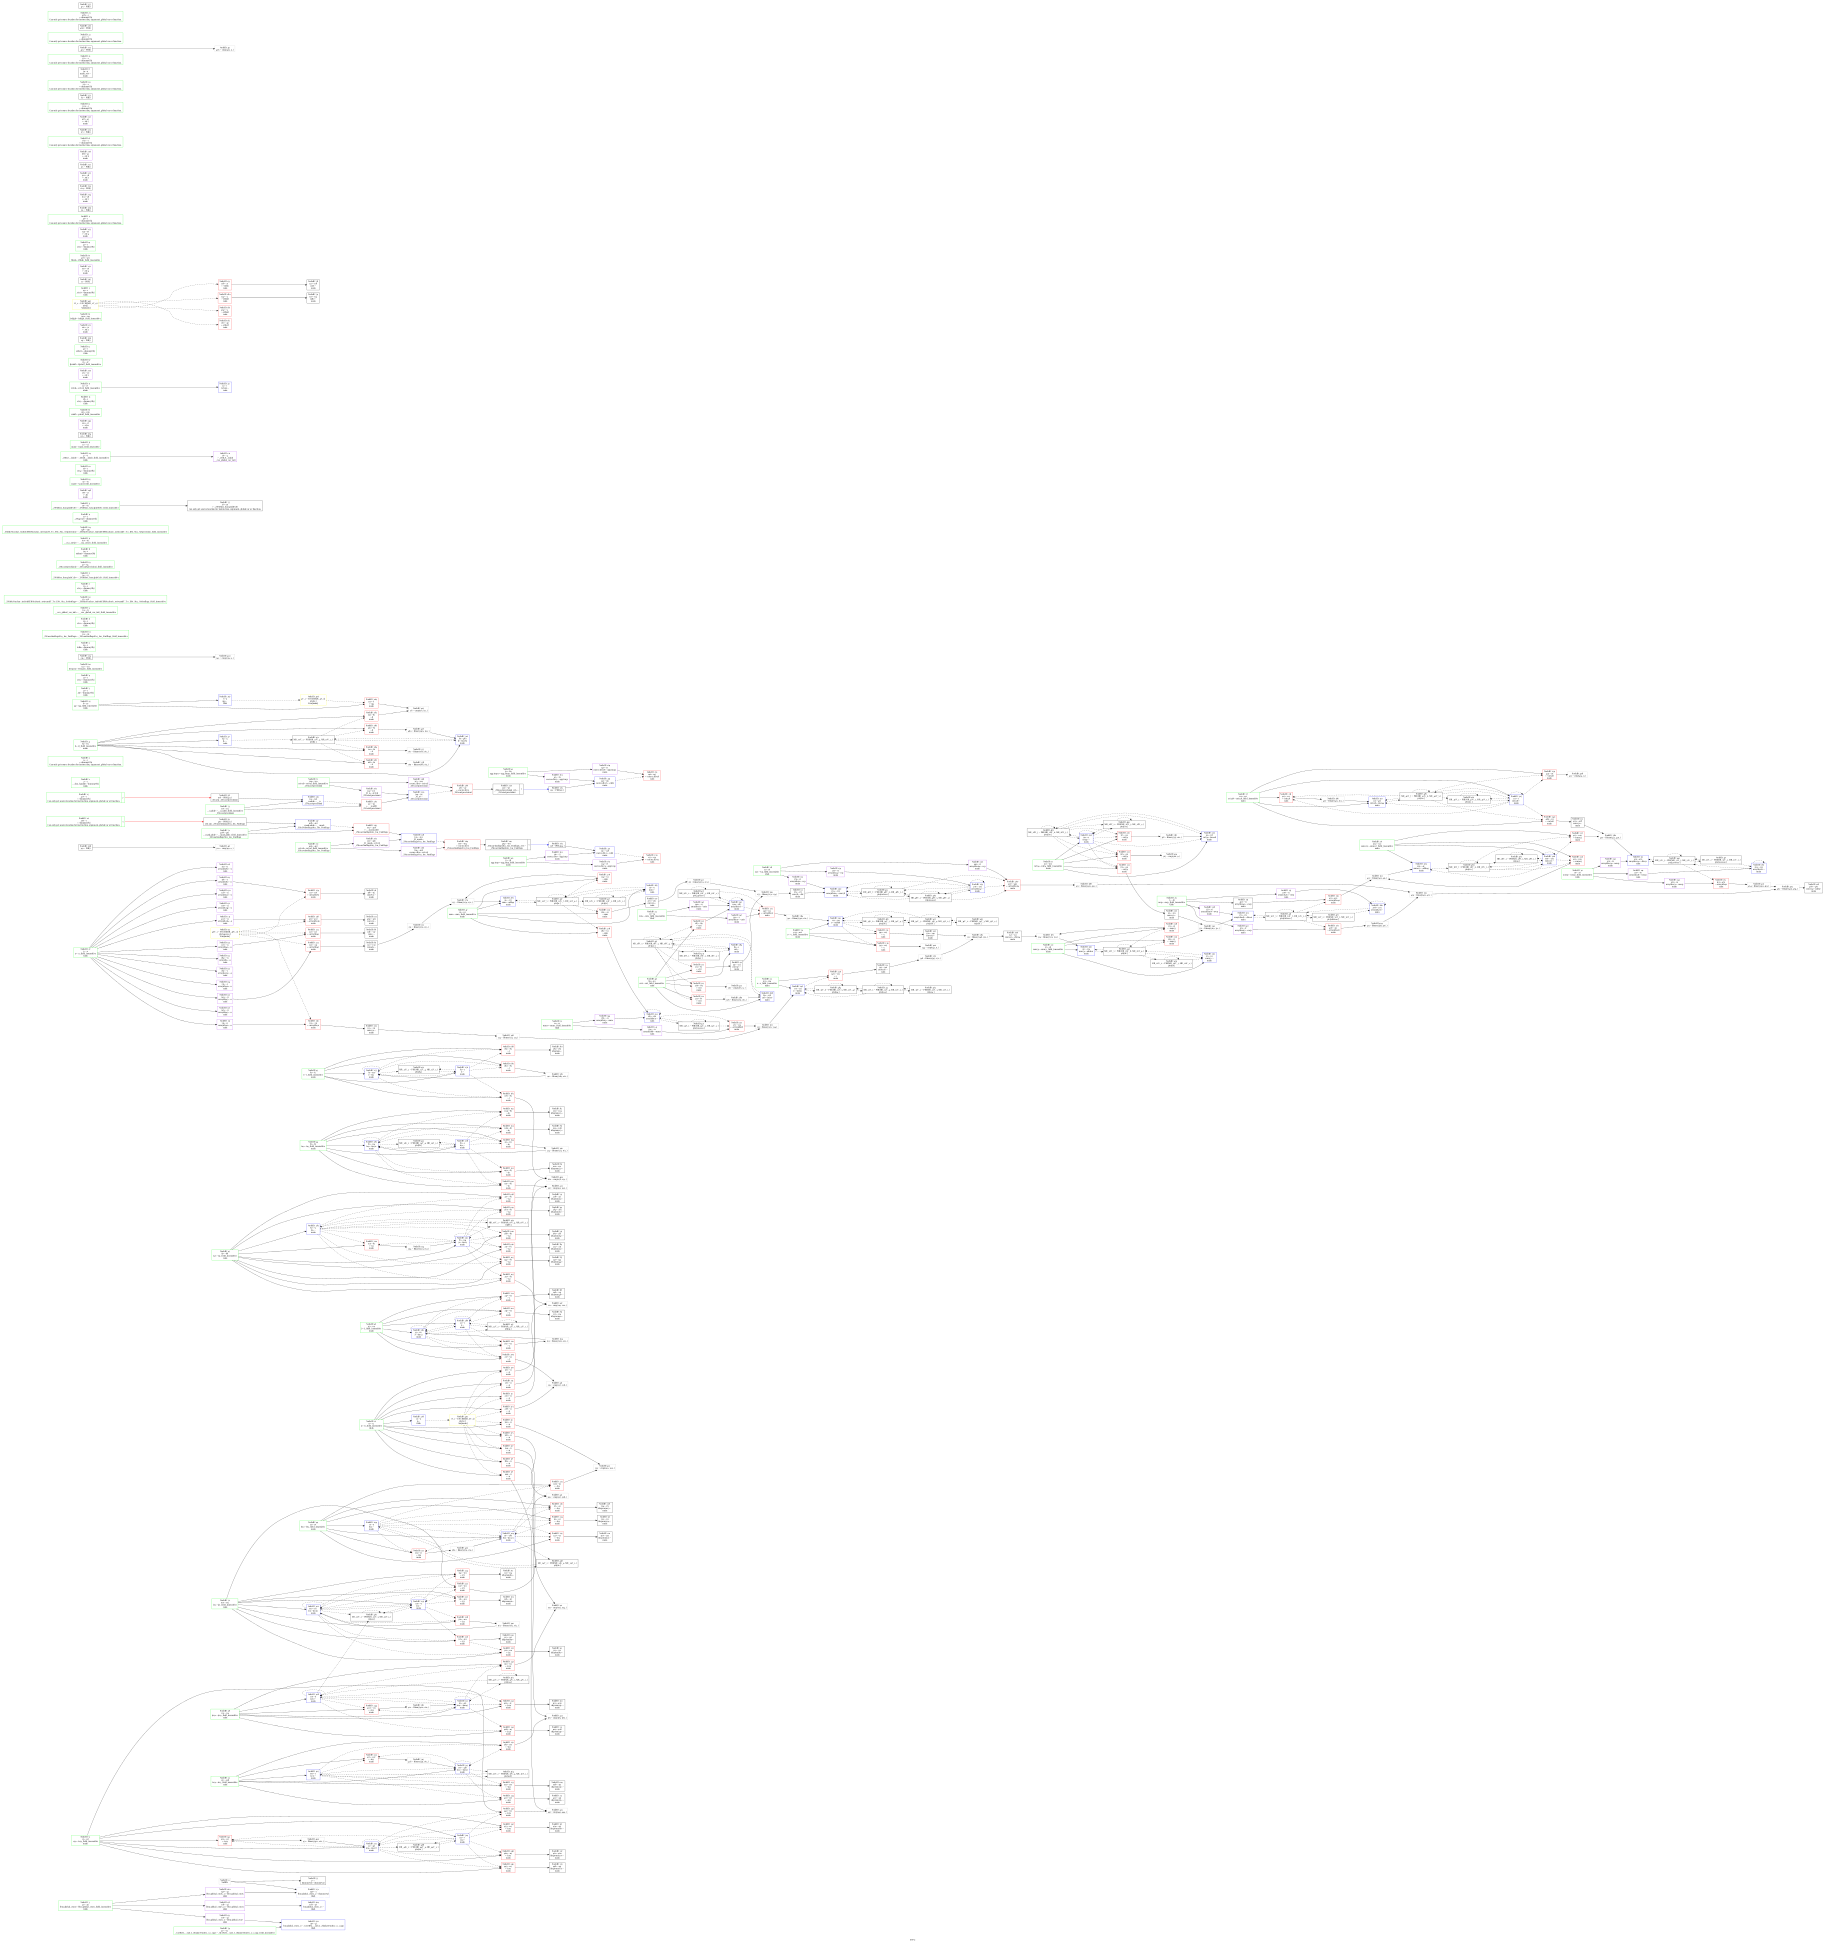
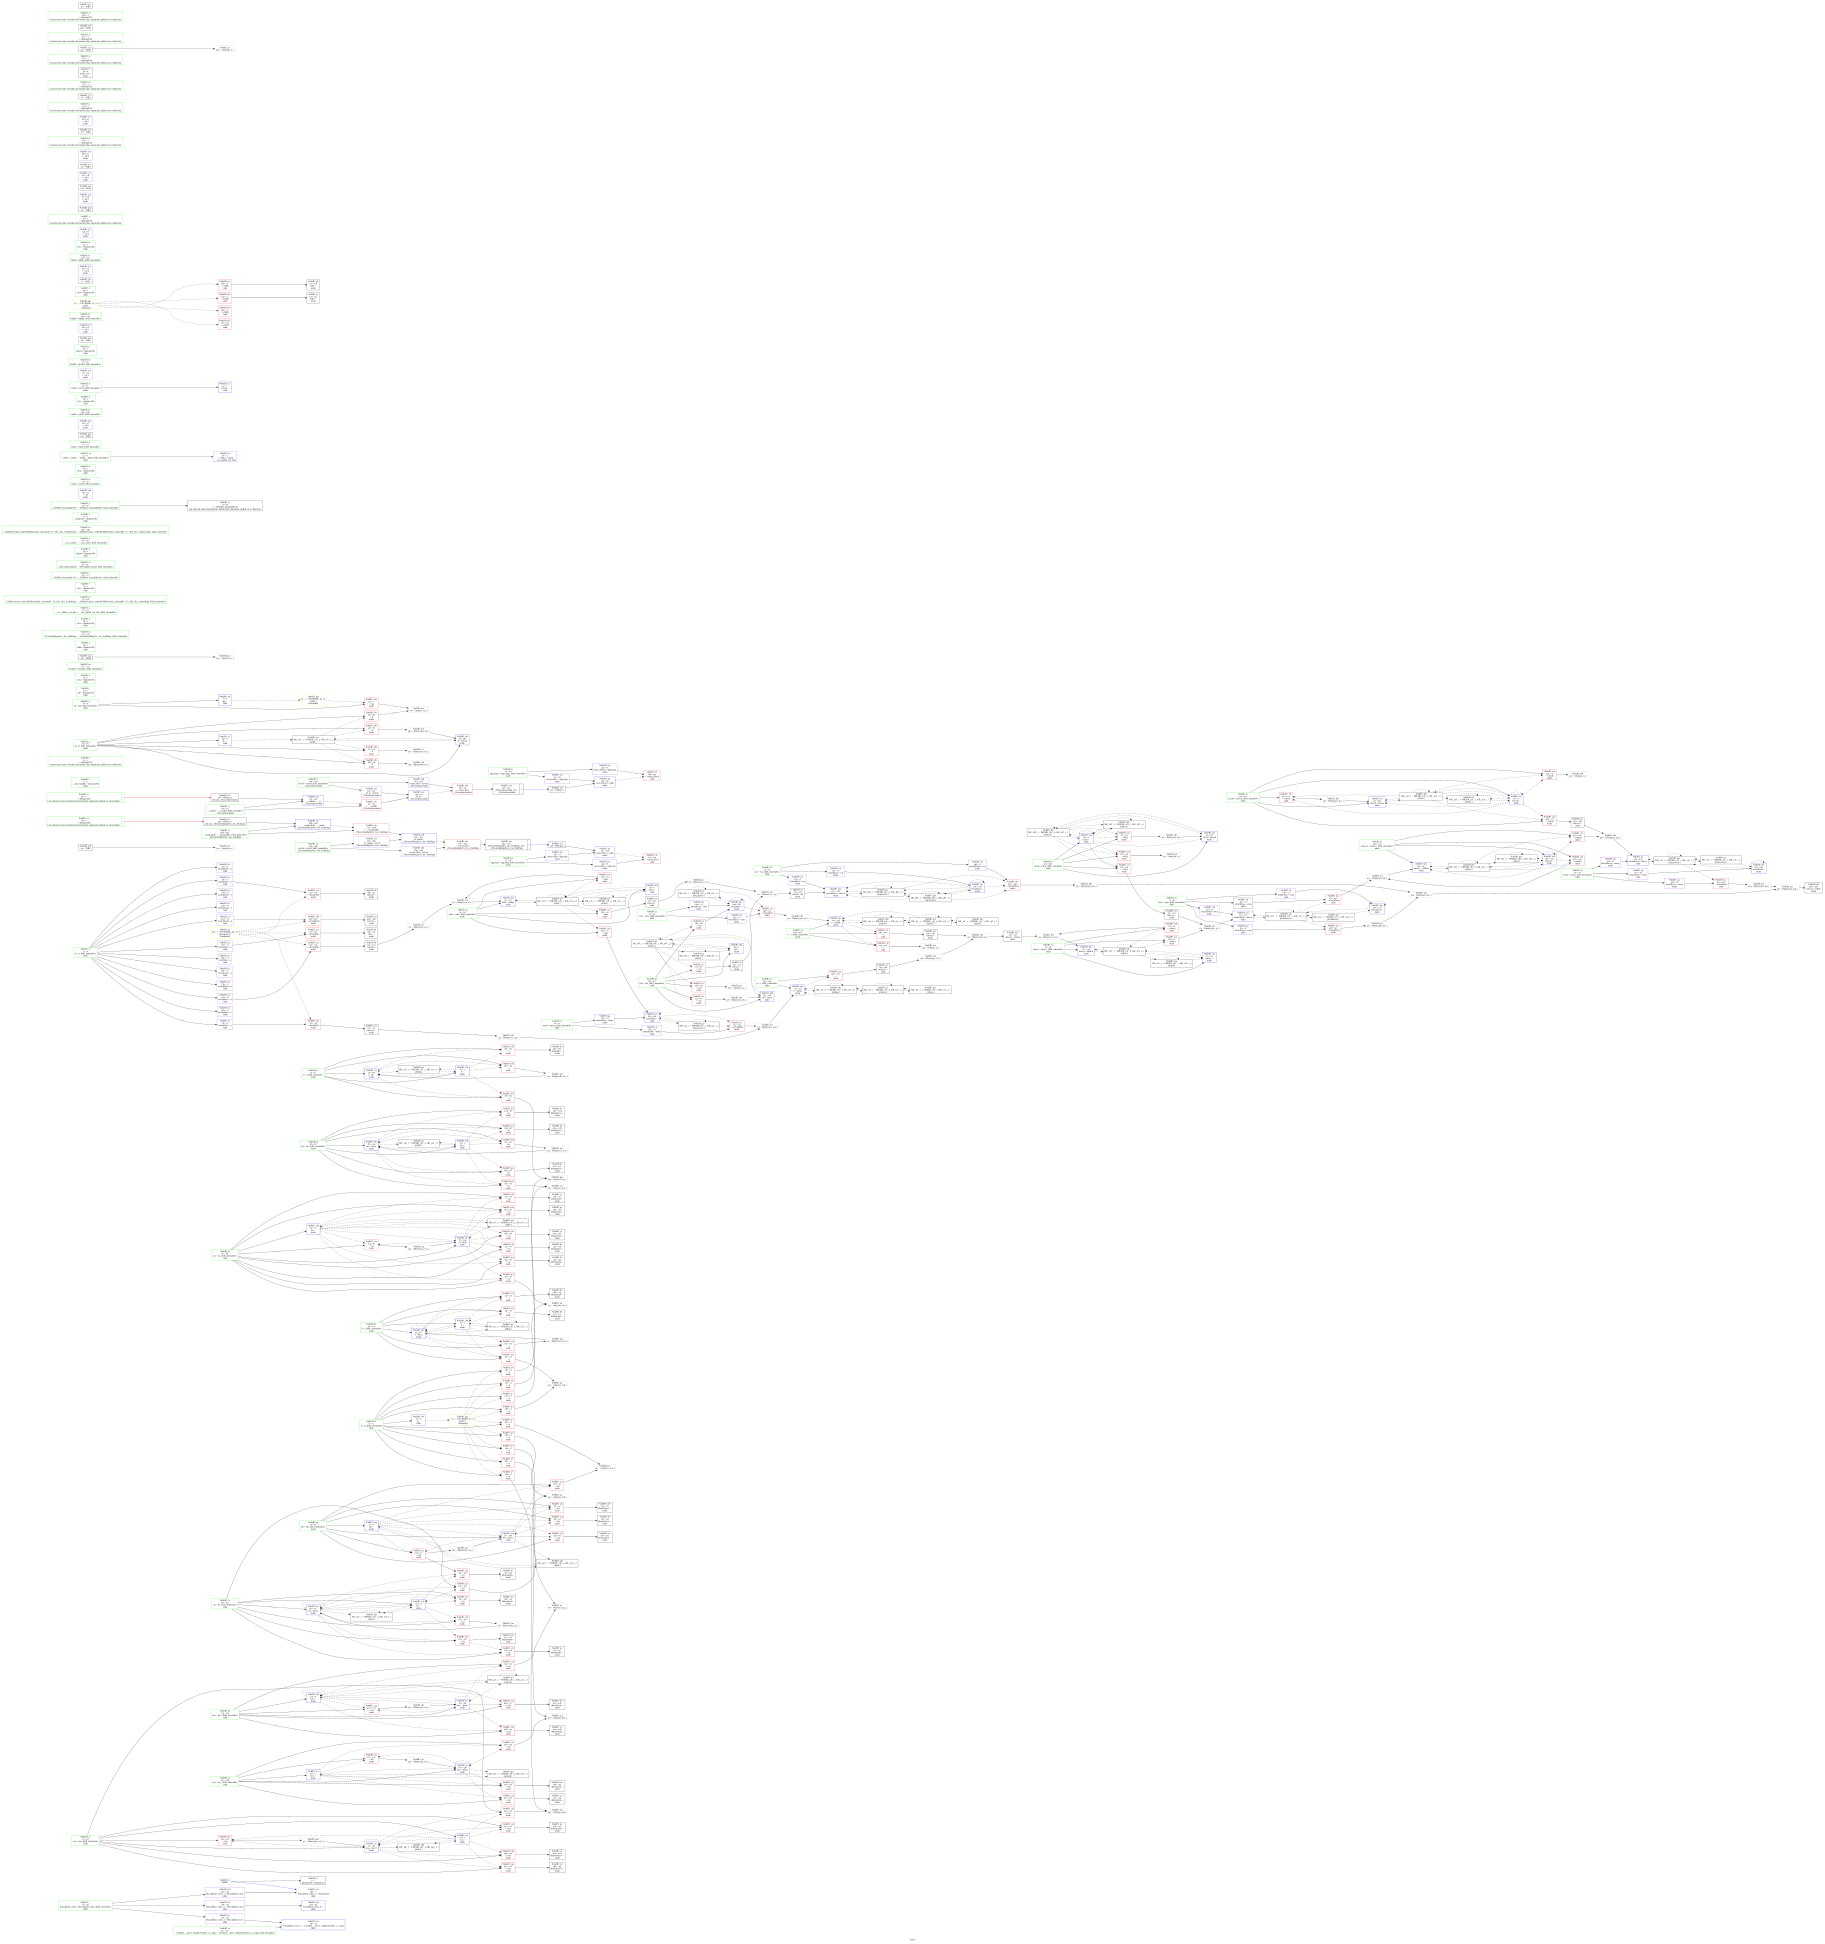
none -> (1440, 866)
(346, 1583) -> (440, 1564)
(341, 1659) -> (403, 1688)
(263, 1885) -> (263, 1885)
